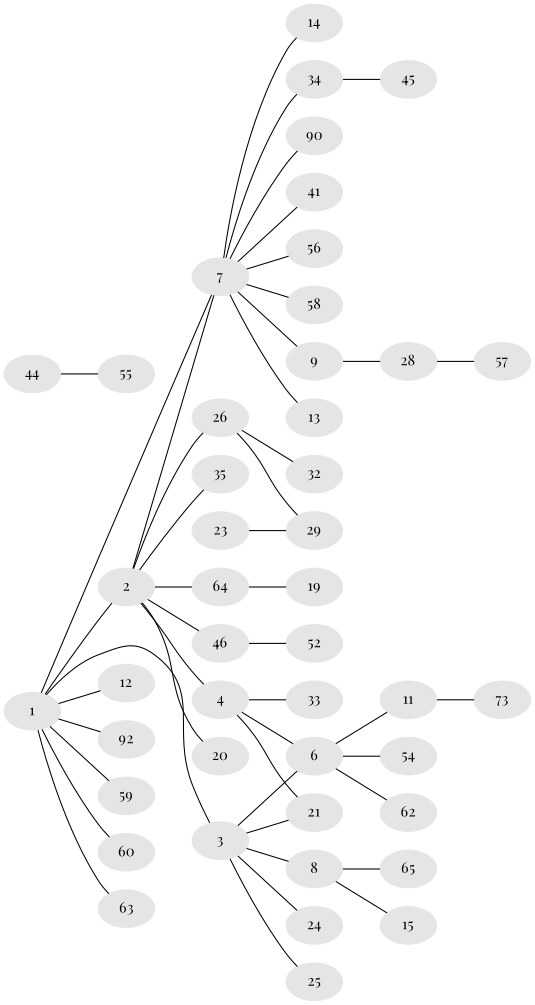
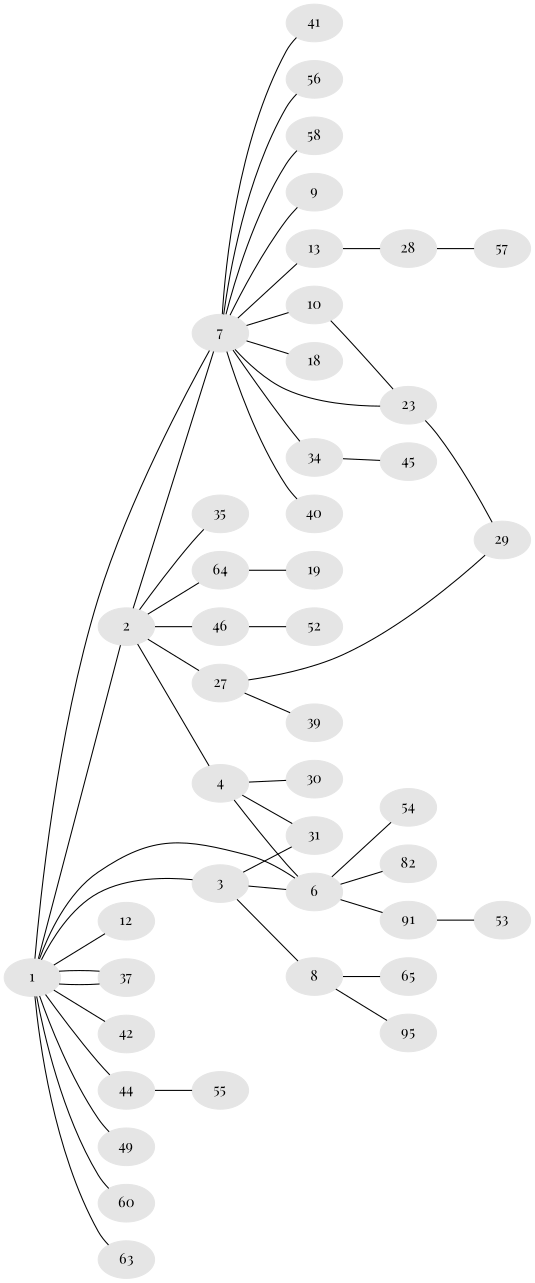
(314, 23) -> (314, 361)
(314, 136) -> (314, 514)
none -> (314, 305)
(362, 361) -> (362, 249)
none -> (300, 395)
(220, 418) -> (220, 683)
(314, 474) -> (314, 723)
(314, 700) -> (314, 779)
(408, 700) -> (408, 920)
(502, 700) -> (502, 920)
(126, 739) -> (126, 1034)
(220, 756) -> none
(126, 796) -> (126, 1147)
(314, 813) -> (314, 836)
(408, 813) -> (408, 864)
none -> (144, 849)
(314, 925) -> none
(408, 925) -> (408, 1033)
none -> (126, 978)
(314, 982) -> none
none -> (76, 1036)
